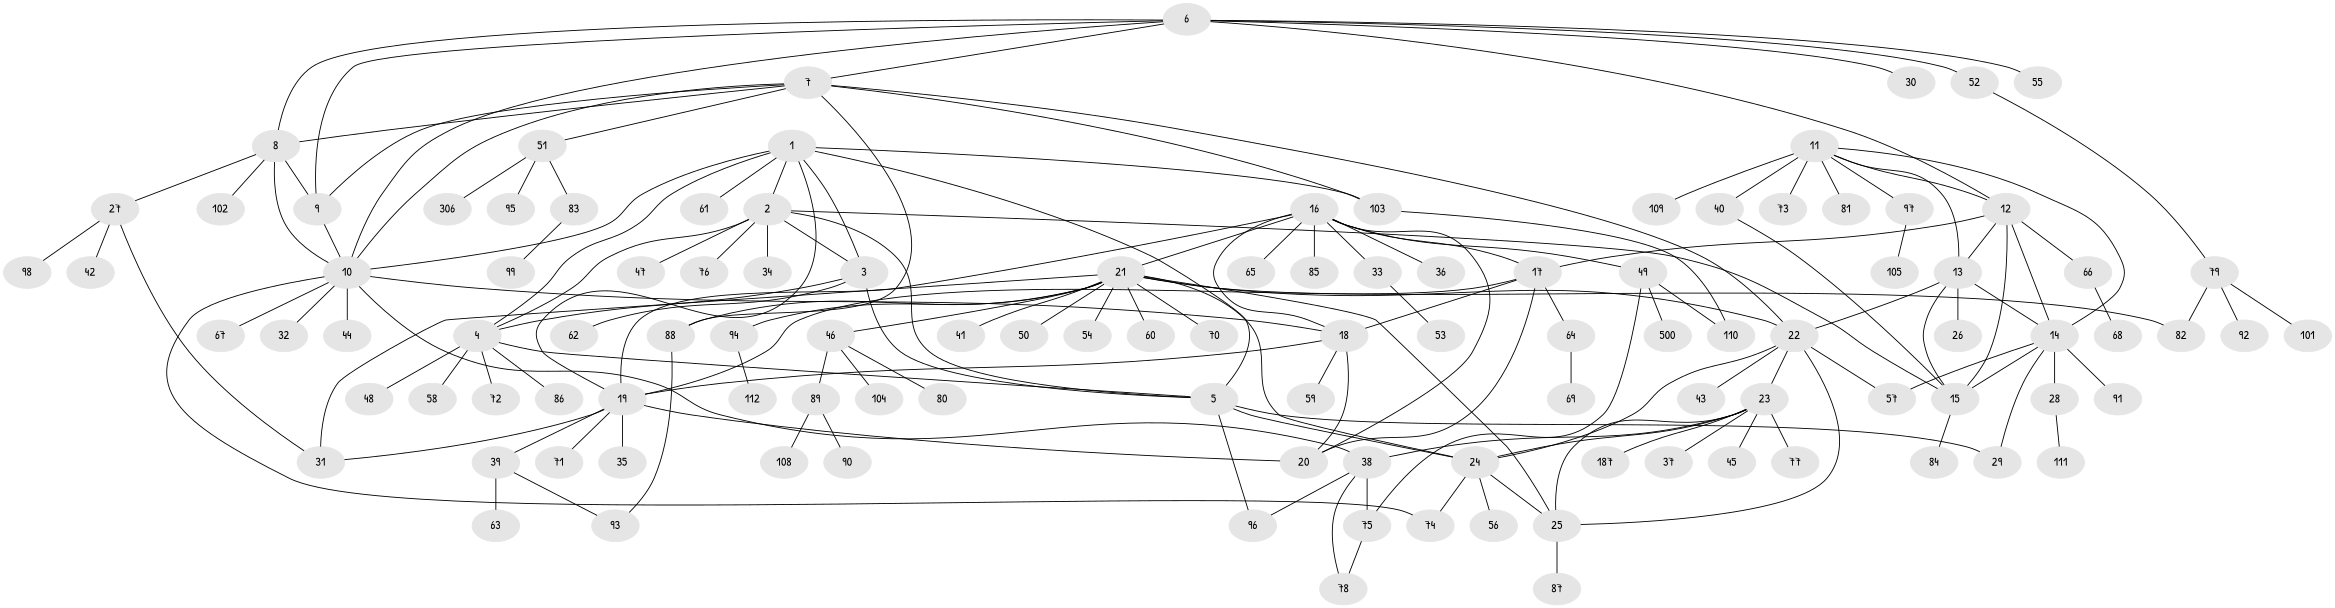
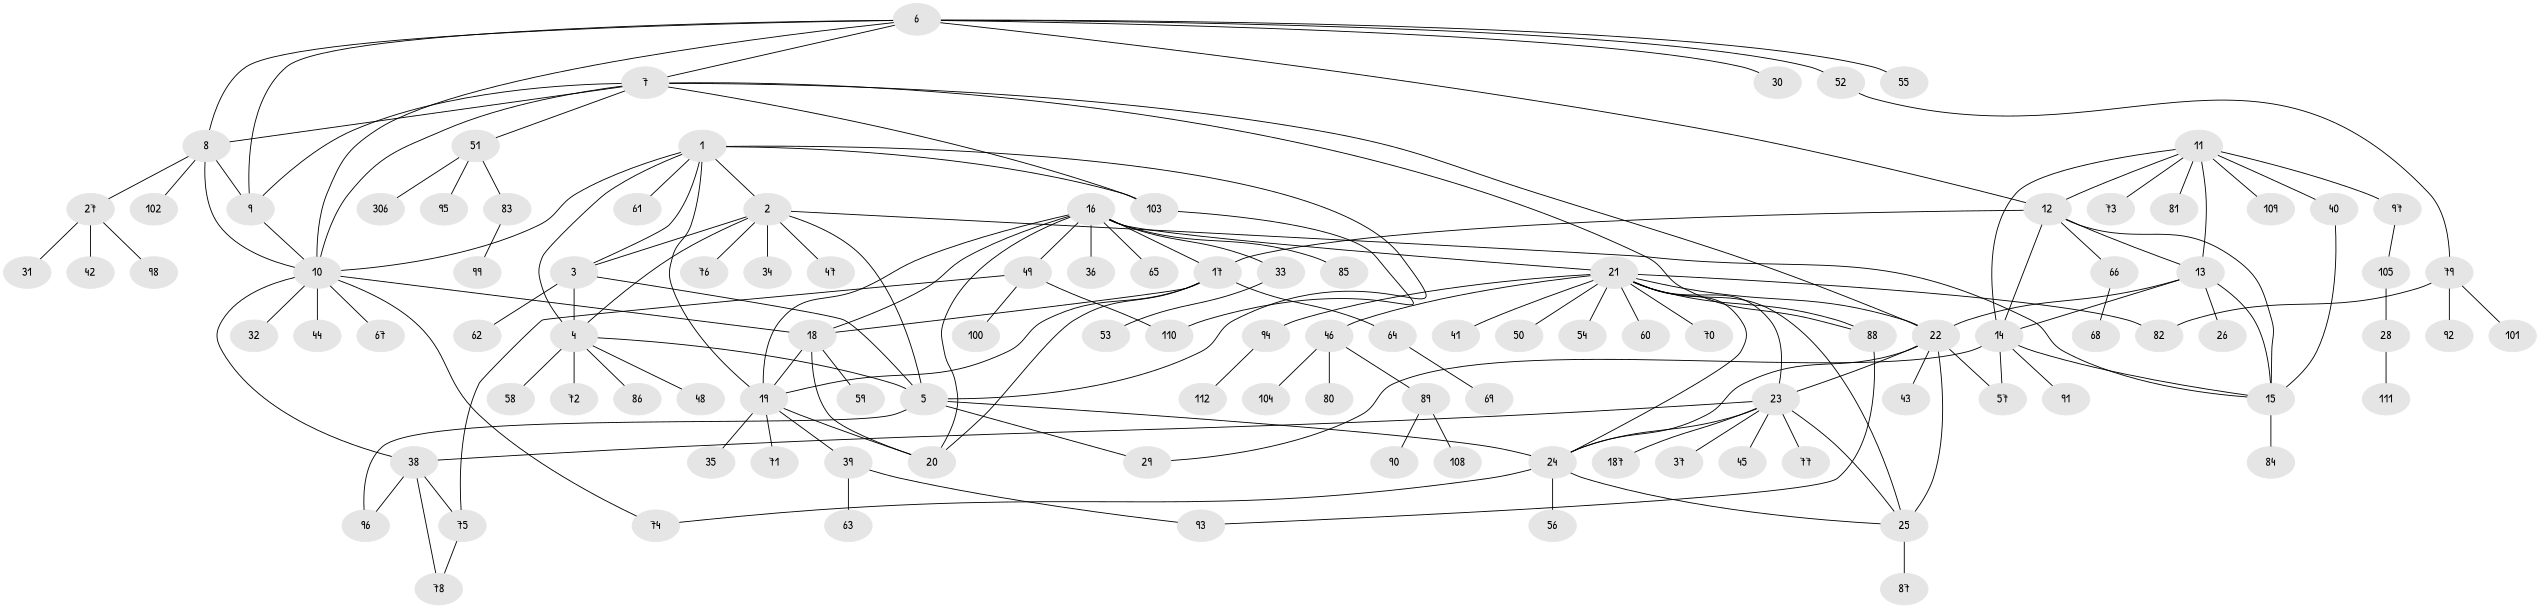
(486, 317) -> (1768, 318)
(1668, 336) -> (976, 336)
(2055, 368) -> (2386, 304)
(476, 442) -> none
